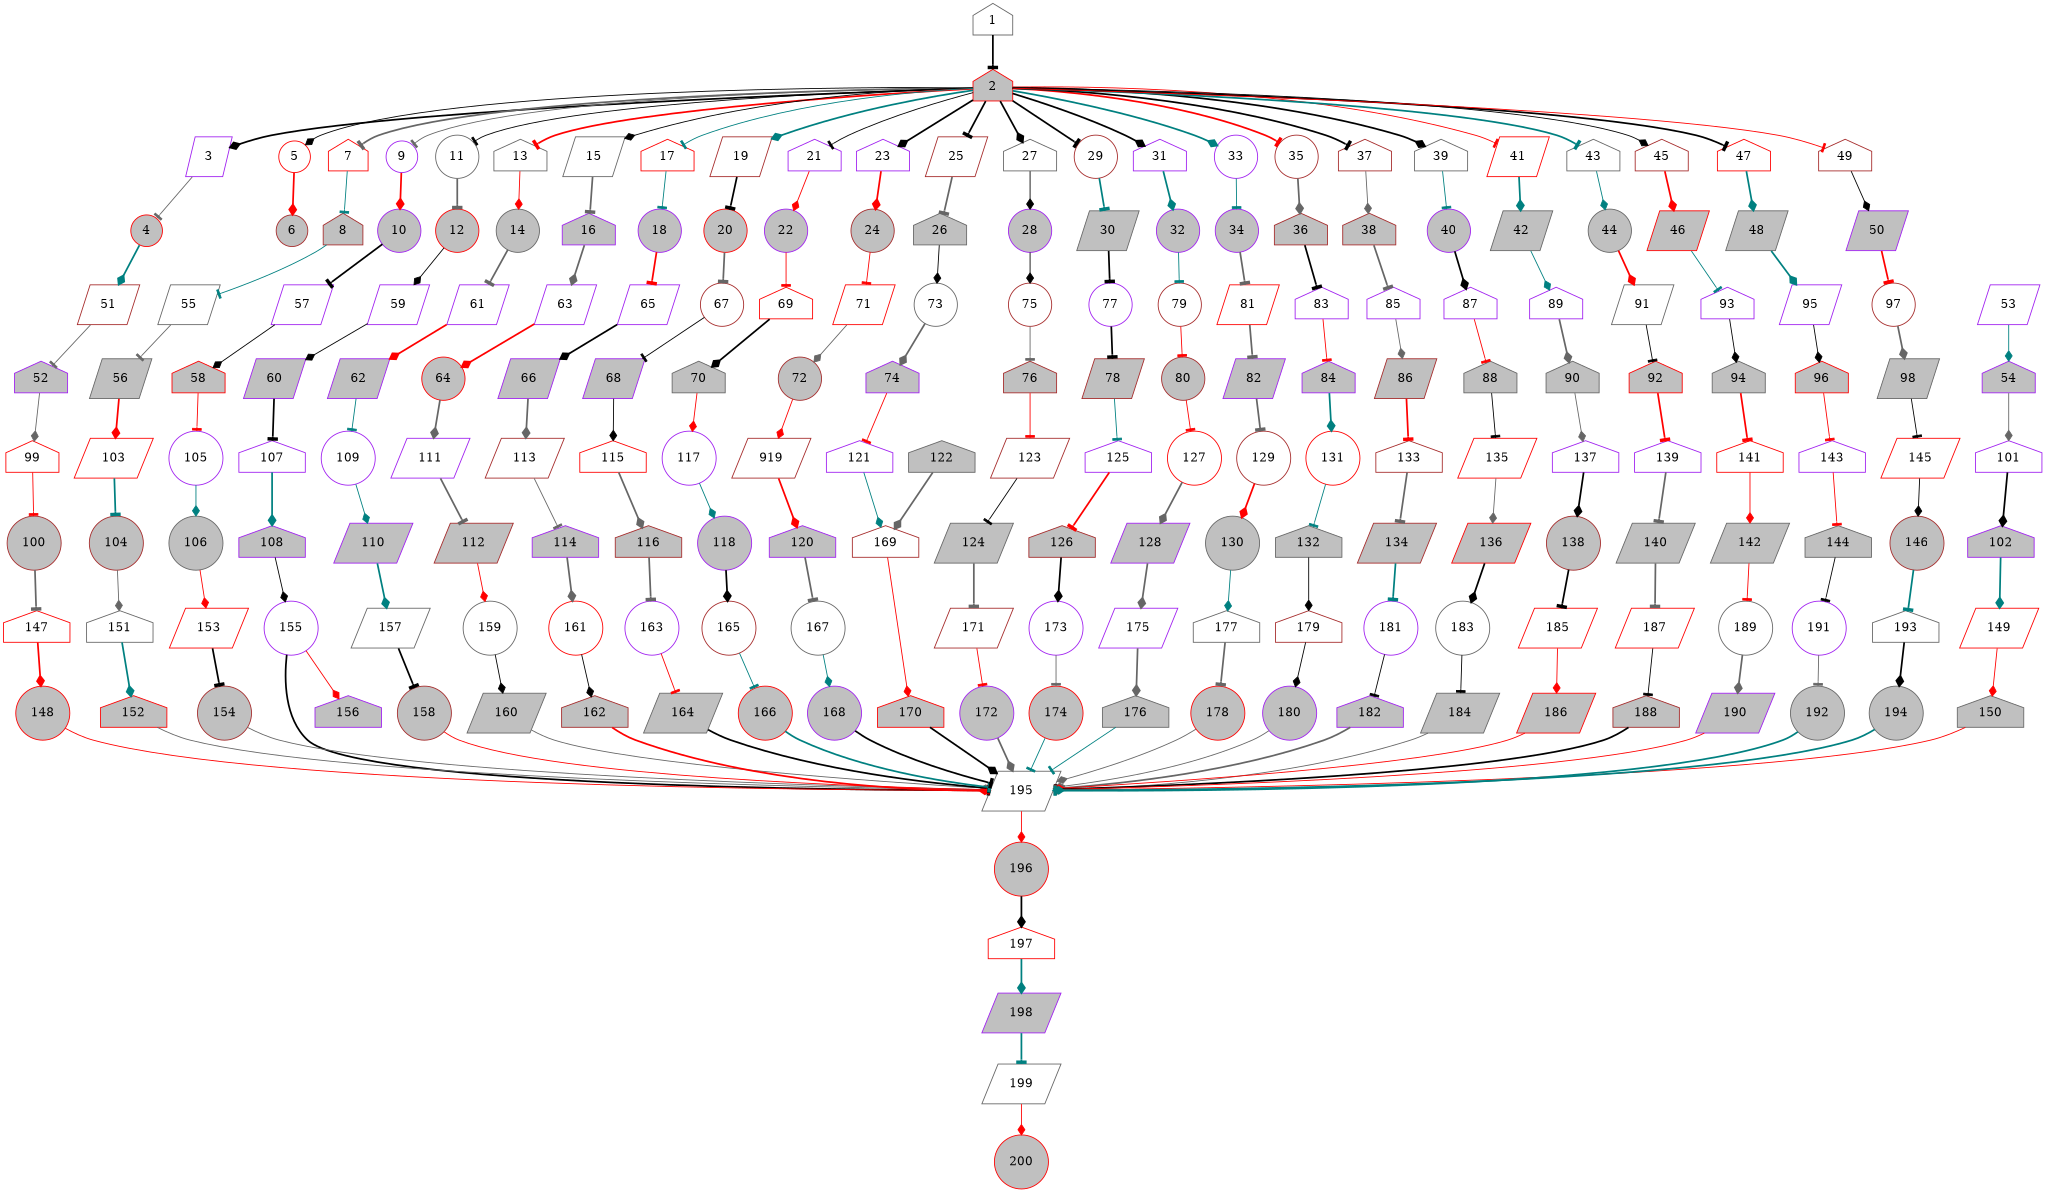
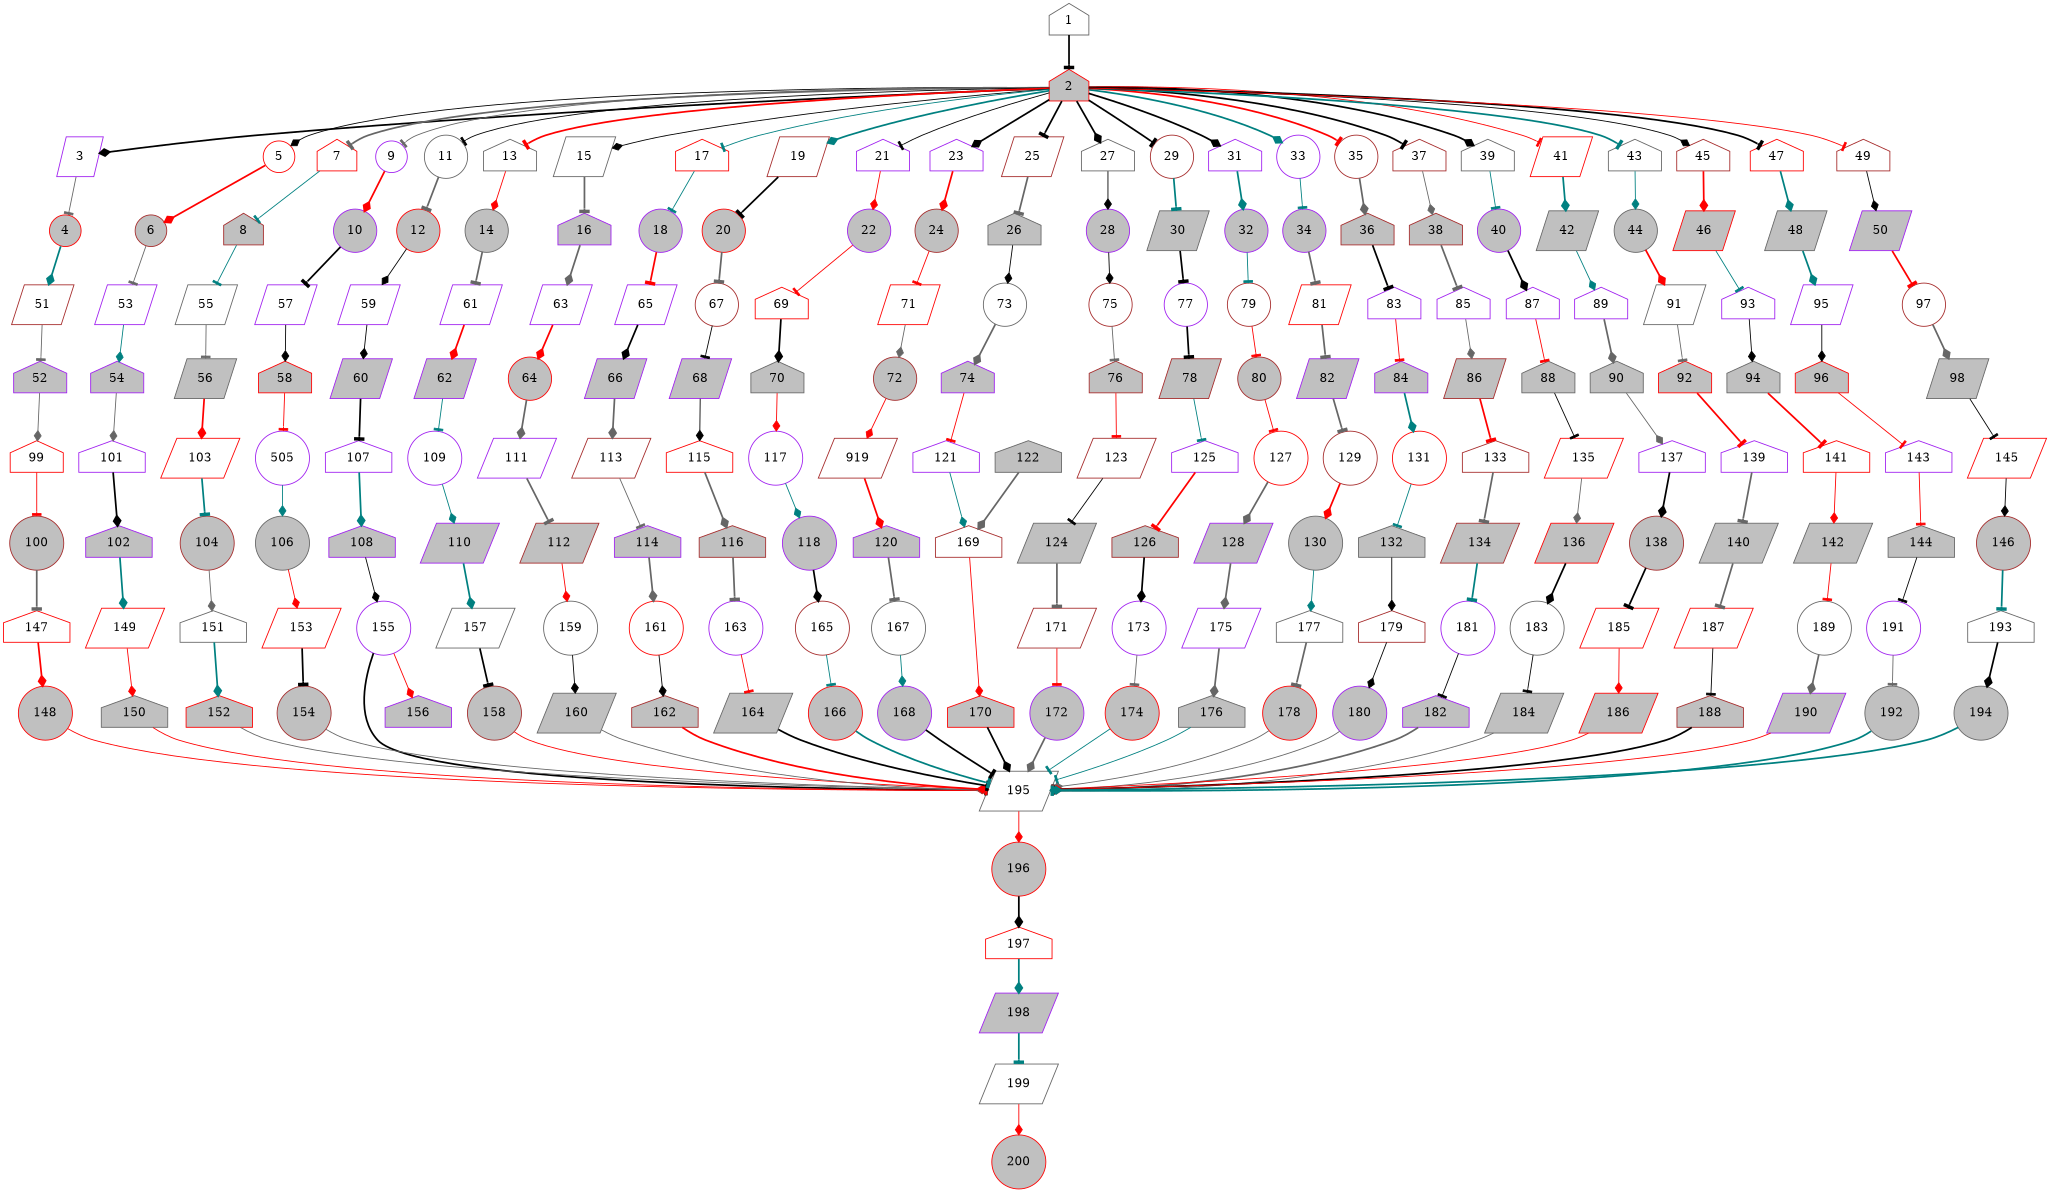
none -> (140, 263)
(1649, 342) -> (1680, 341)
(196, 458) -> (282, 458)
